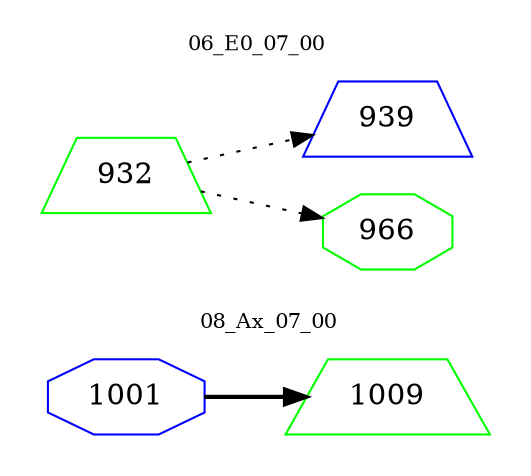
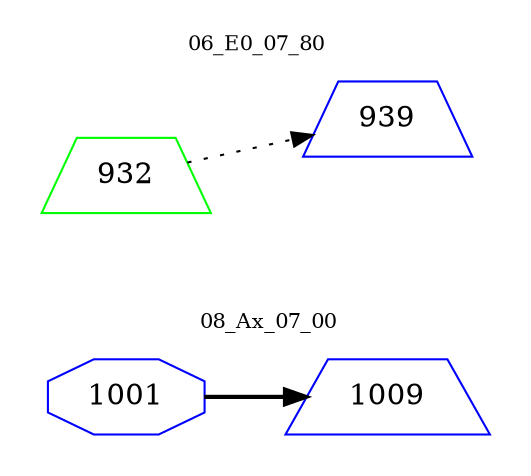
(257, 45) -> (257, 45)
(388, 232) -> none
(388, 397) -> (388, 397)
